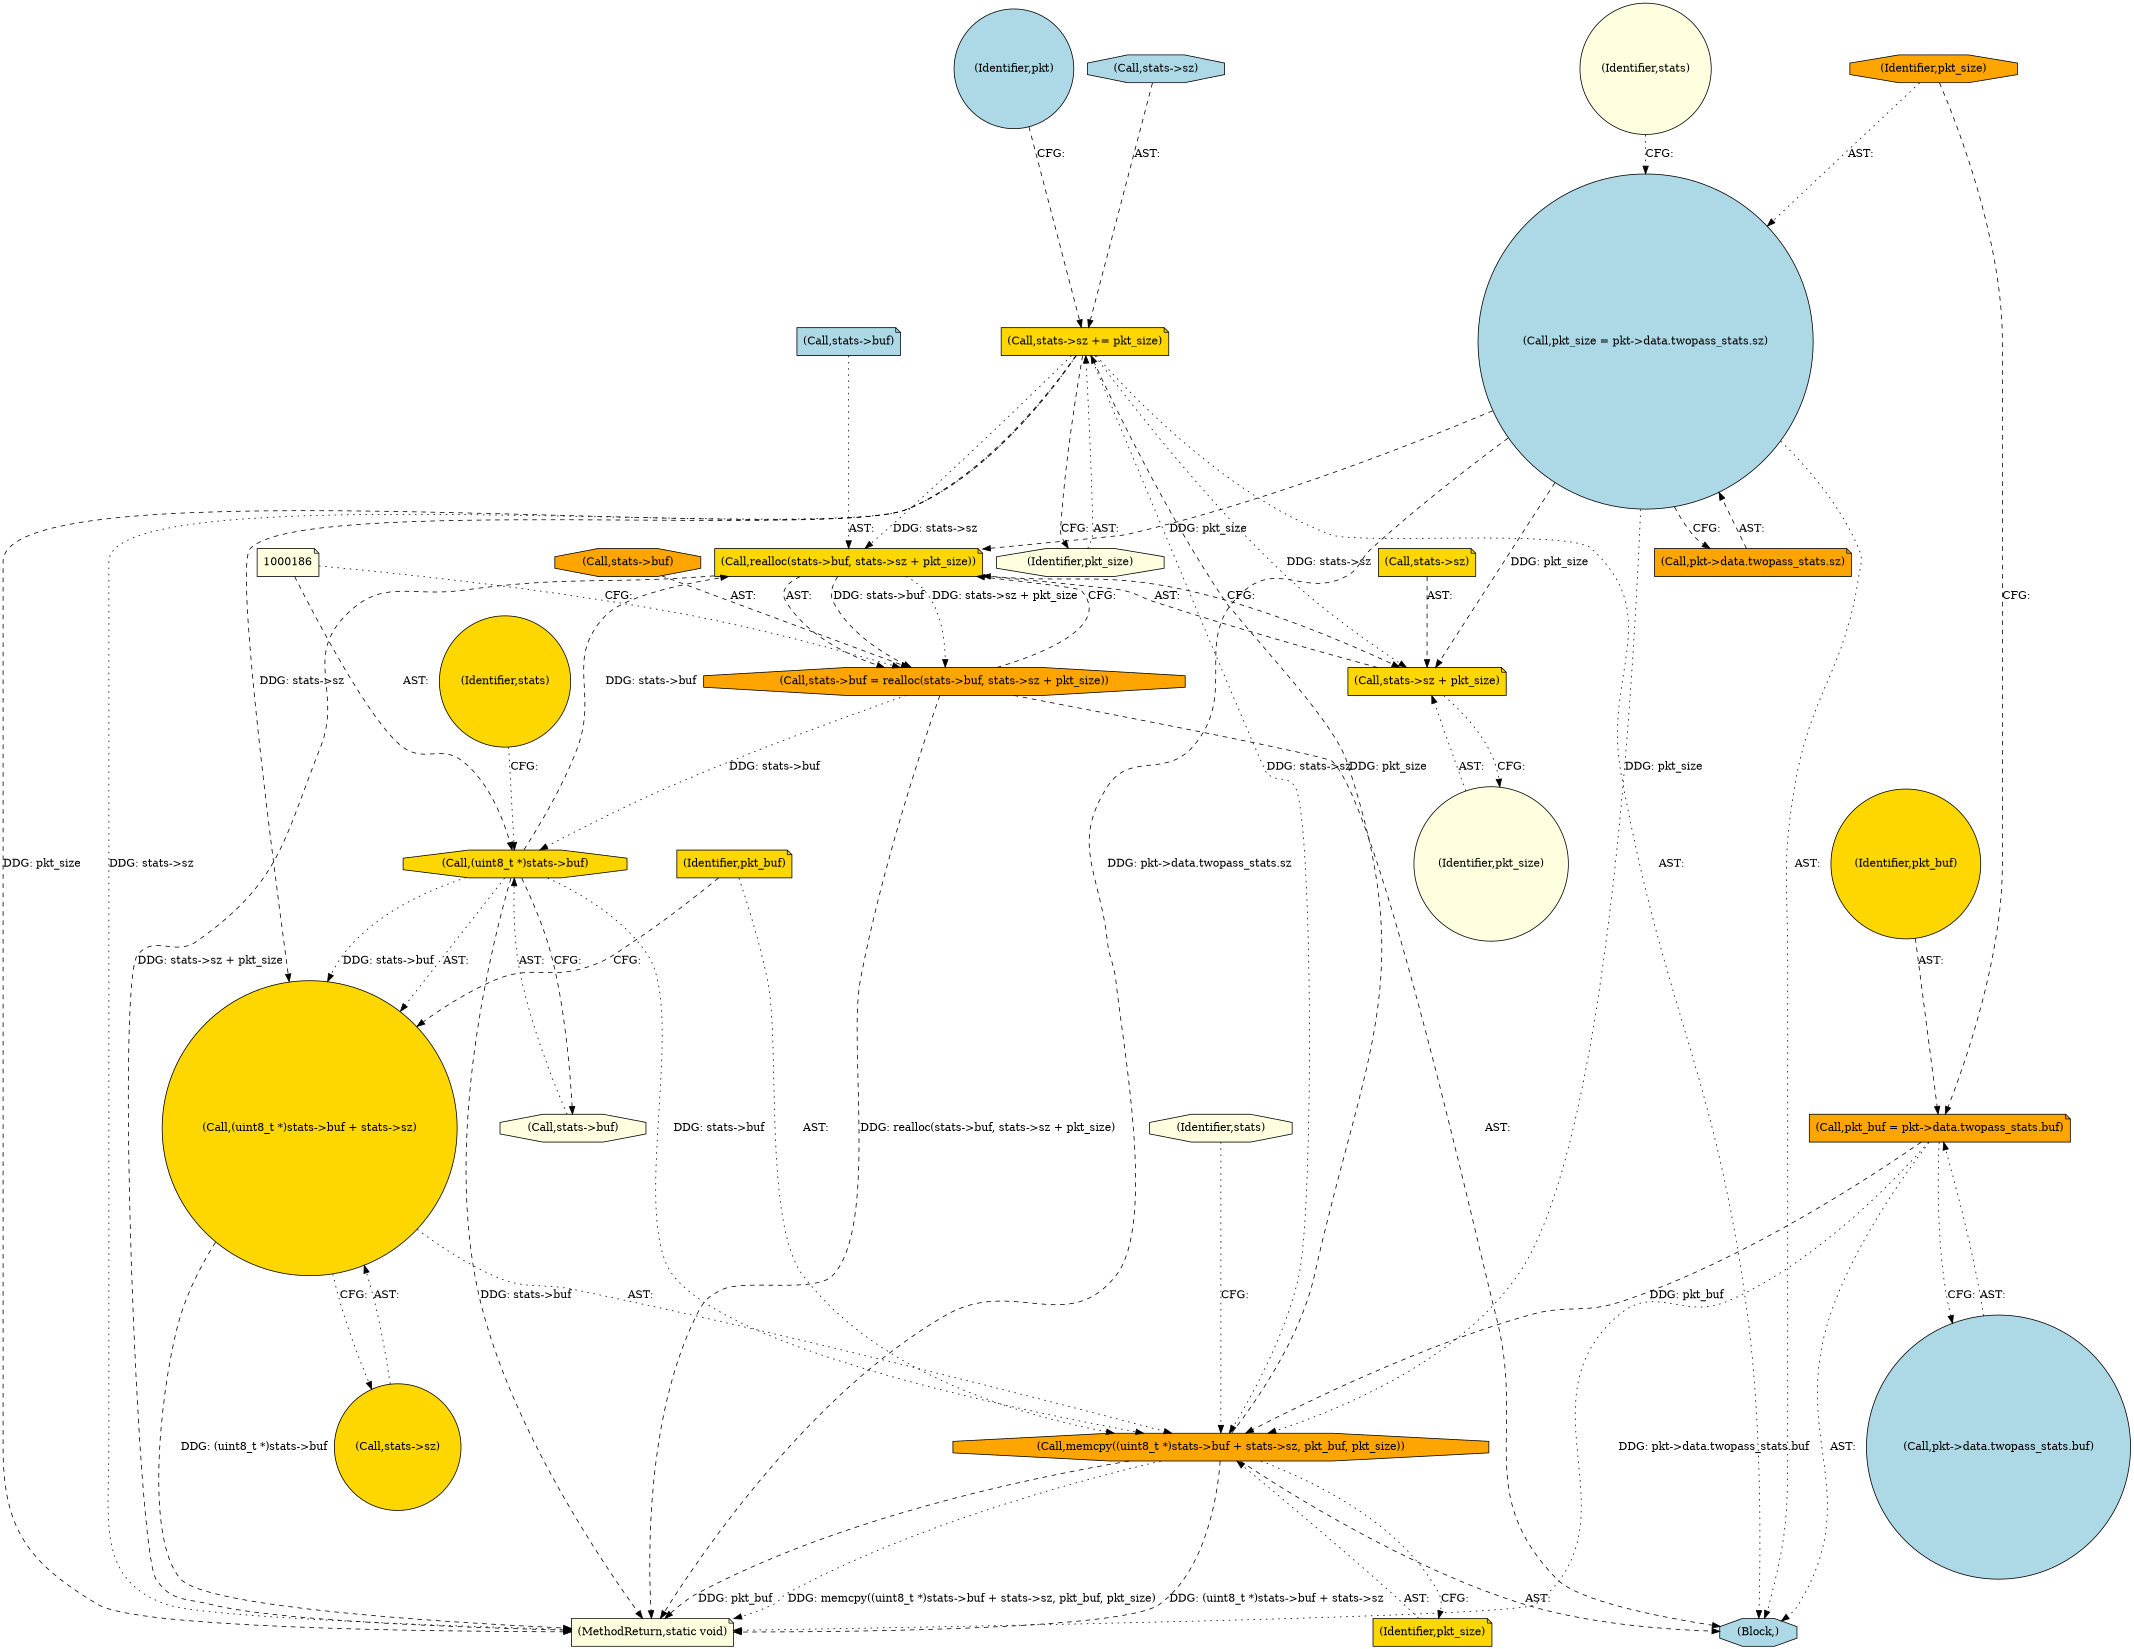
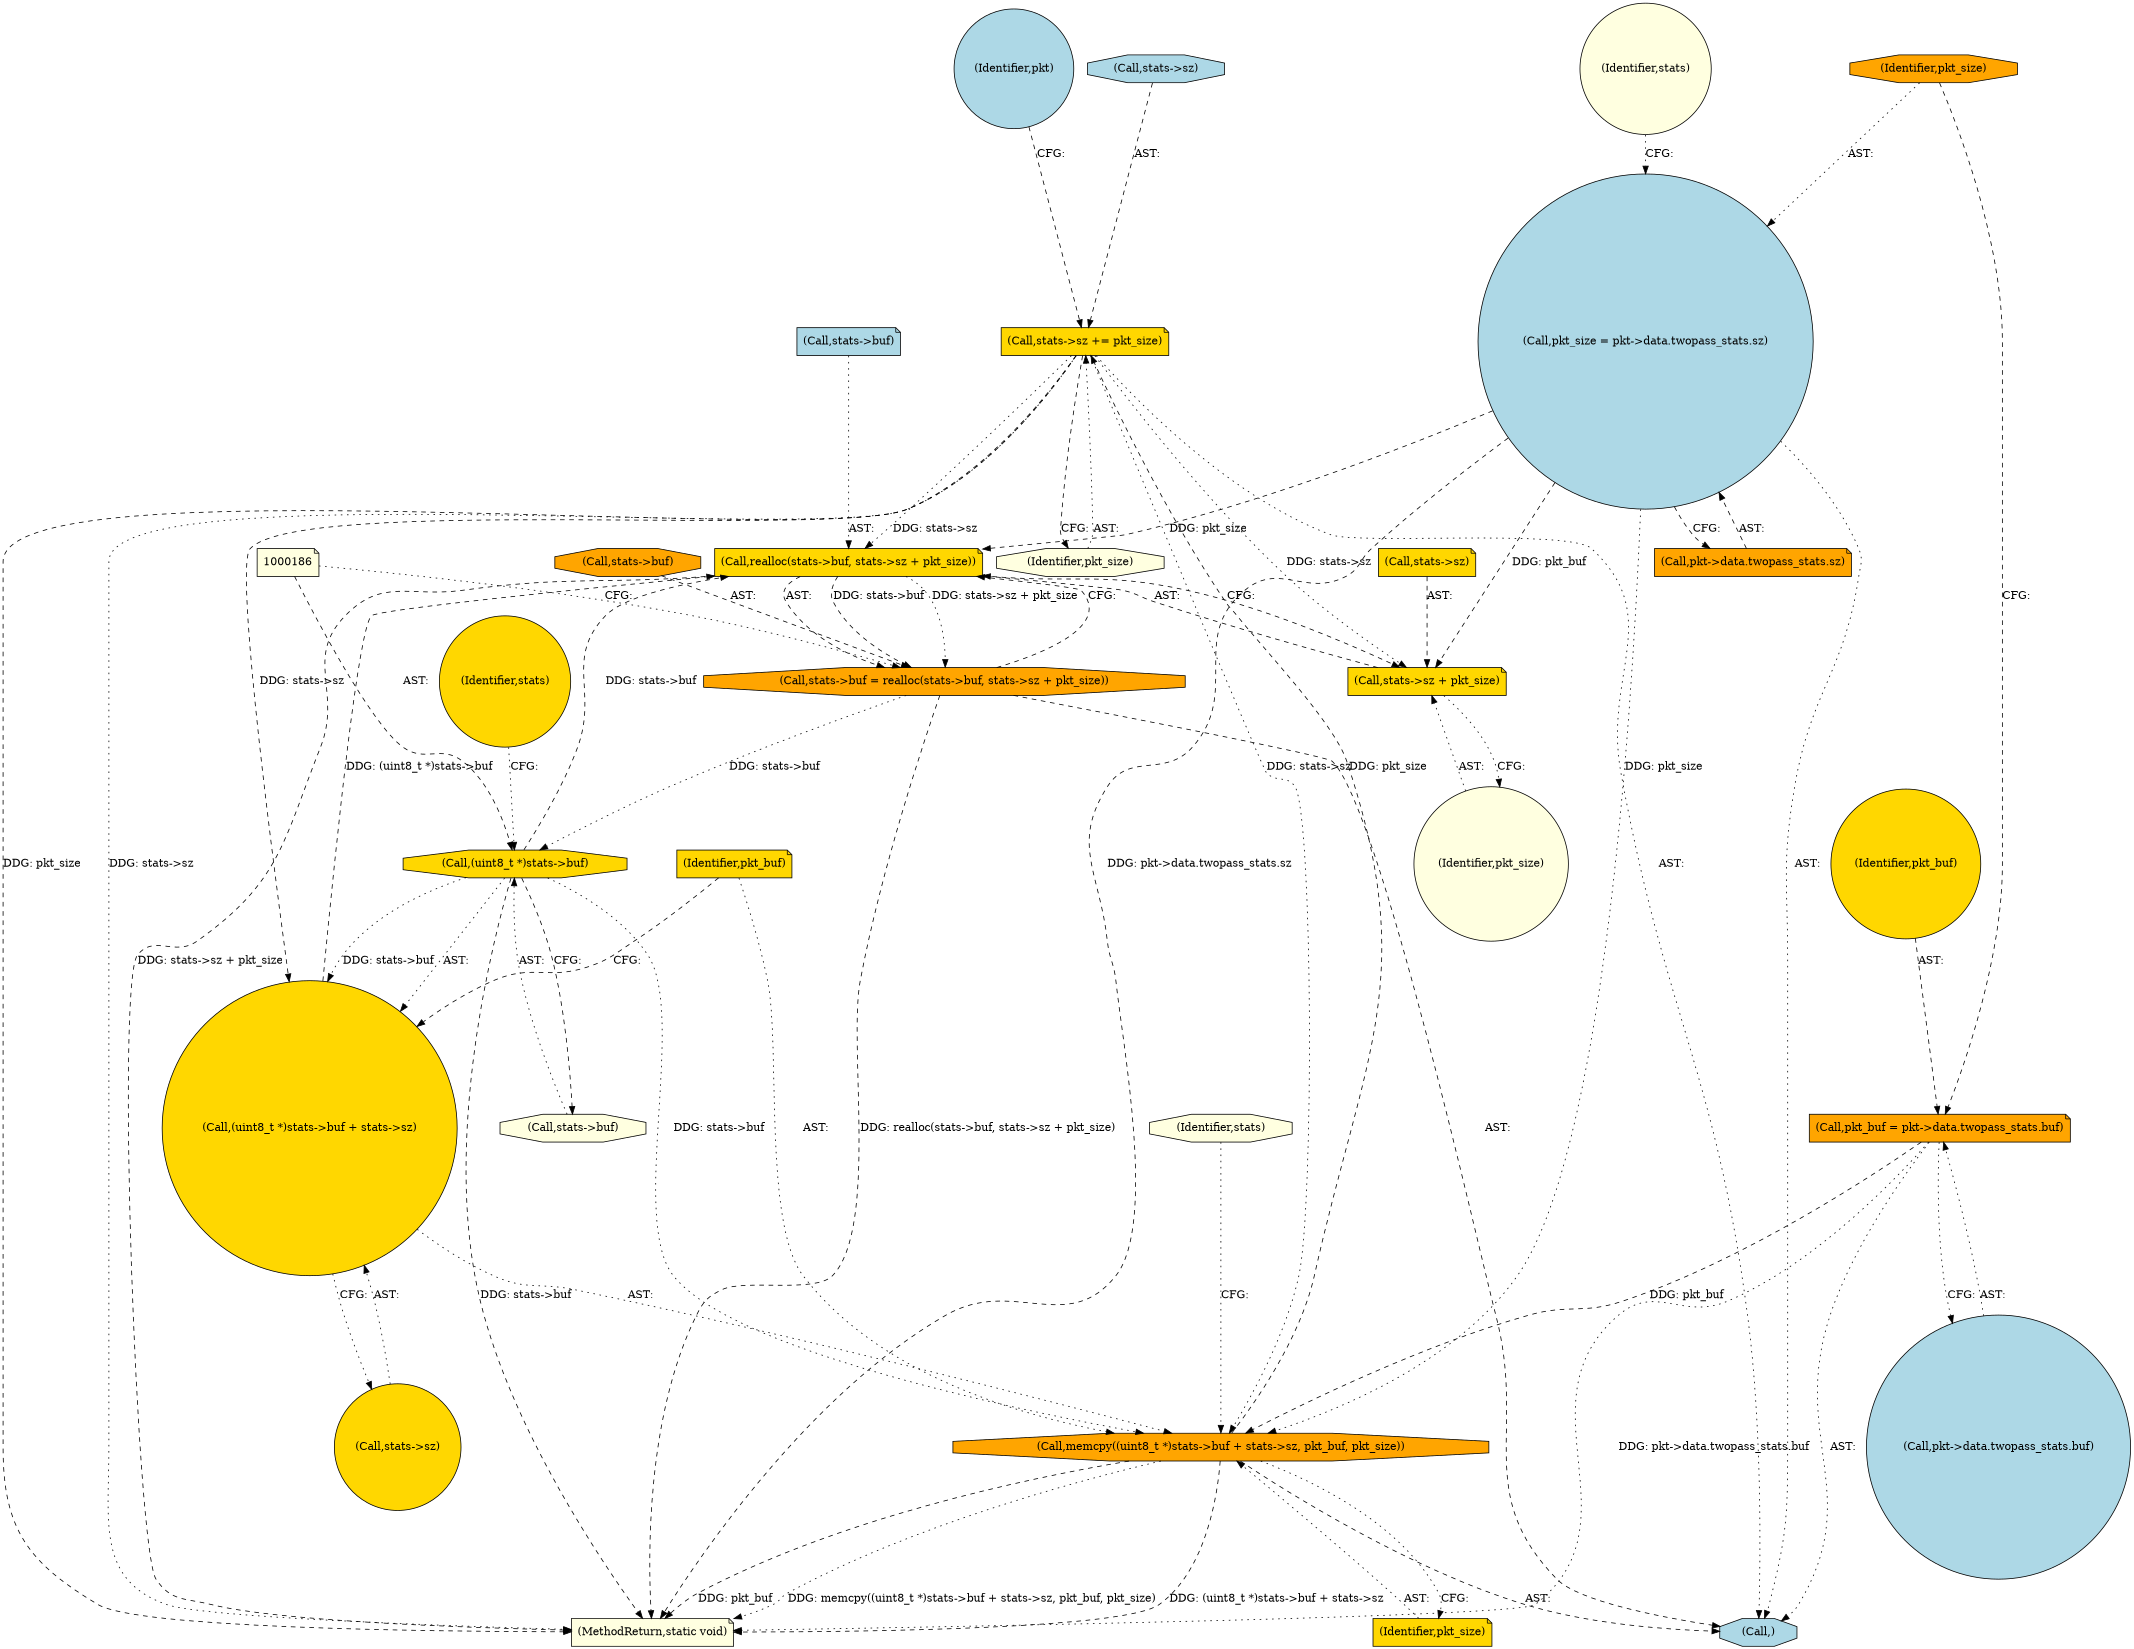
(1549, 562) -> (1549, 562)
(197, 1588) -> (366, 630)
(1758, 1632) -> (1758, 1632)
